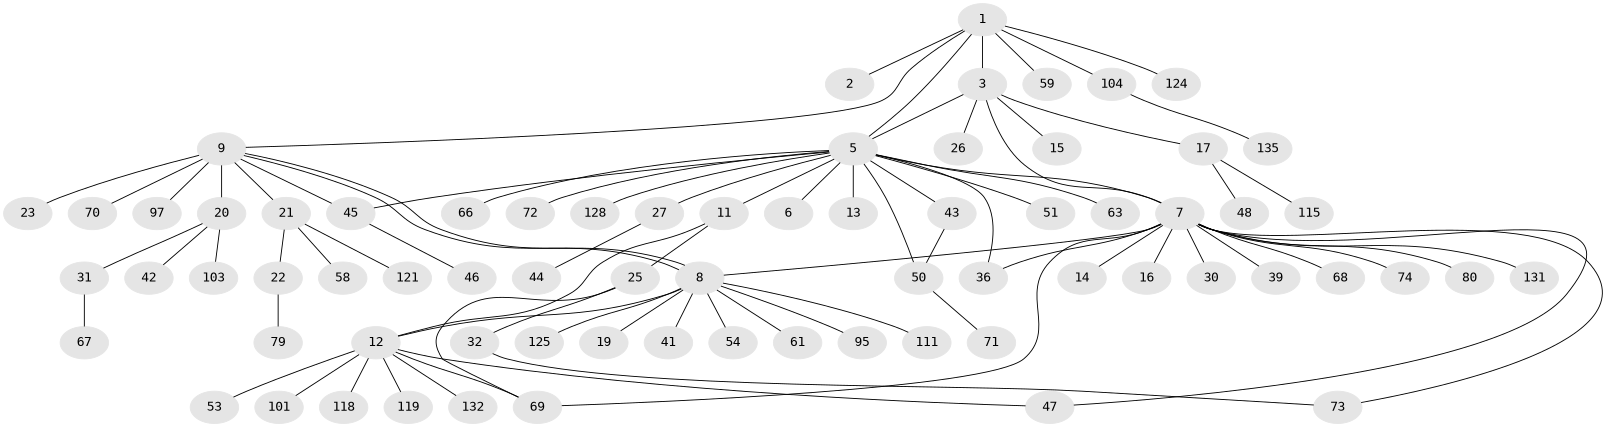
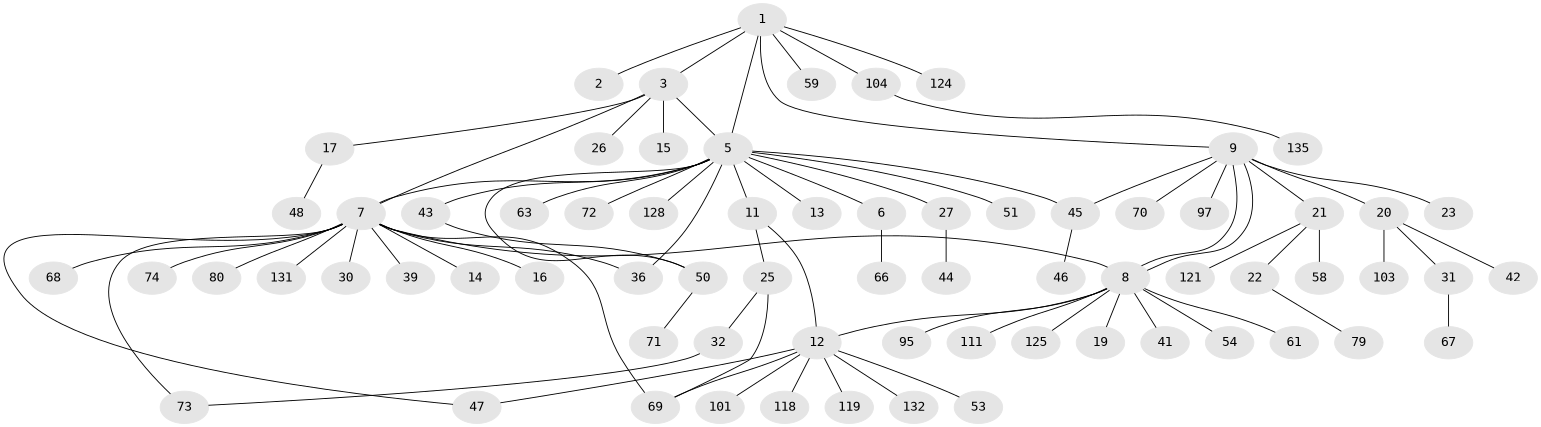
(655, 166) -> (882, 246)
(1309, 214) -> none
